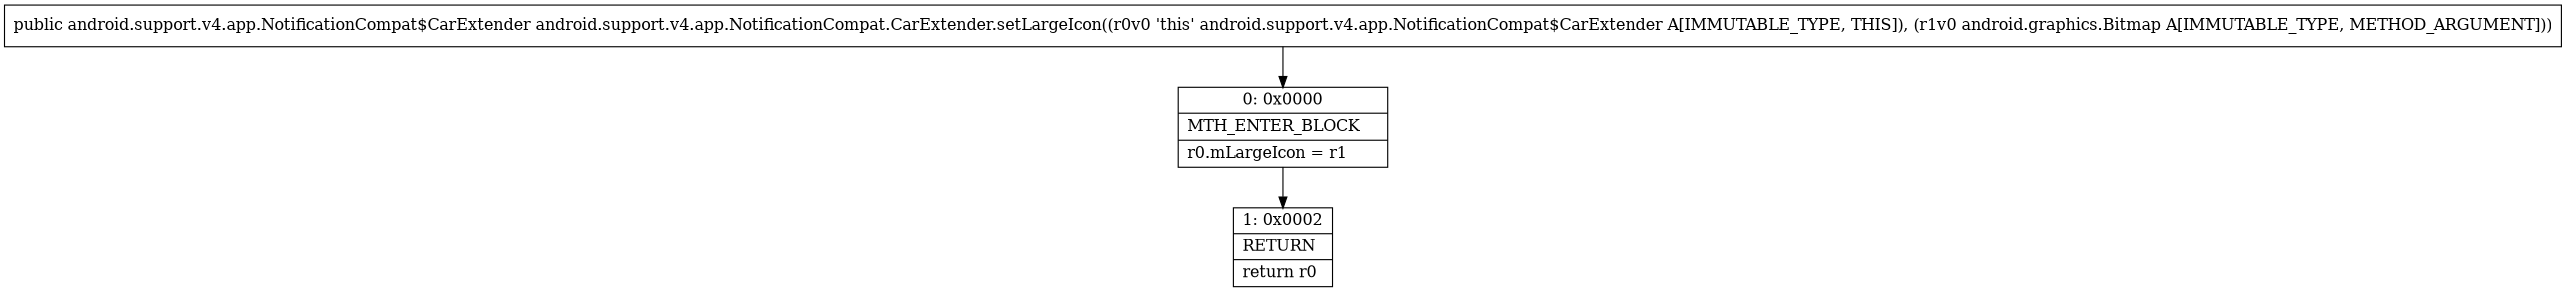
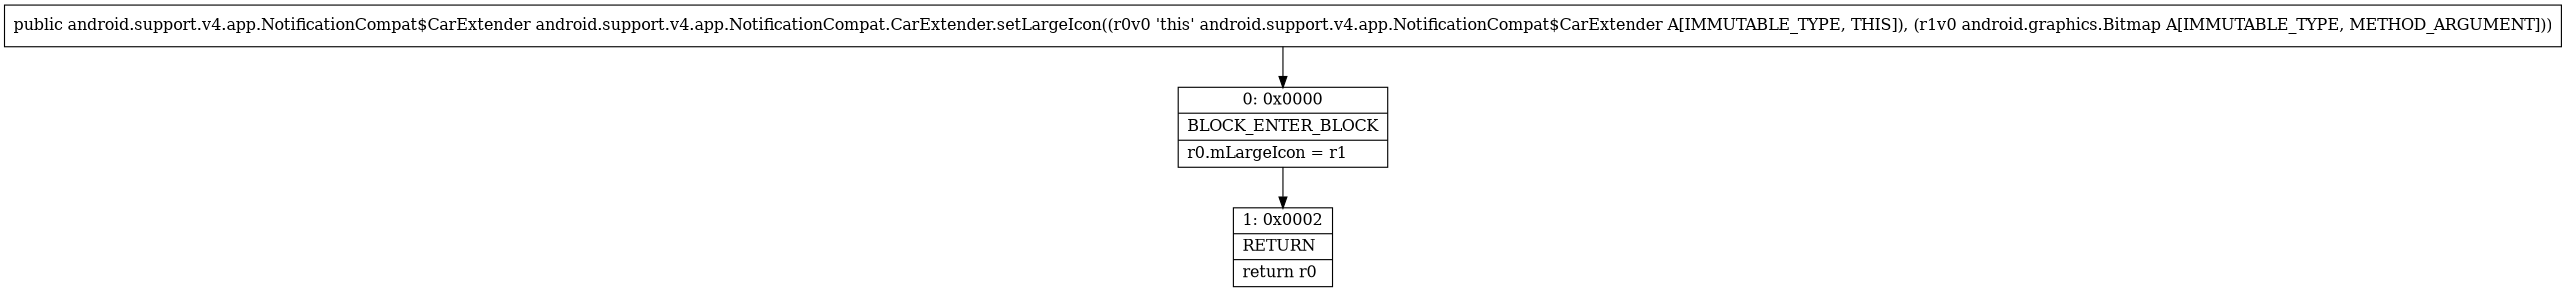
(1274, 126) -> (1283, 126)
